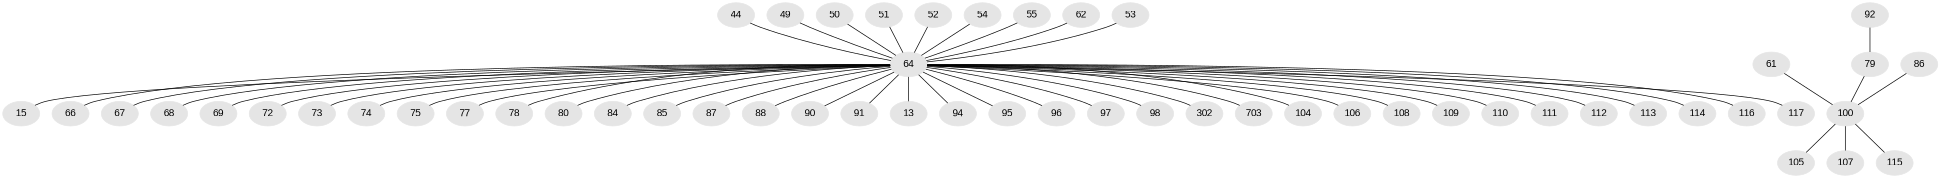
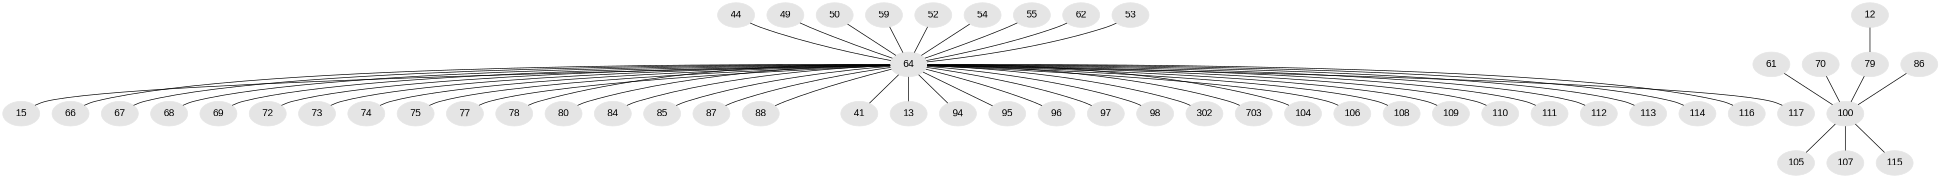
(884, 15) -> (884, 15)
(1870, 15) -> (1870, 15)
none -> (1821, 64)
(810, 114) -> none
(859, 114) -> (859, 114)
